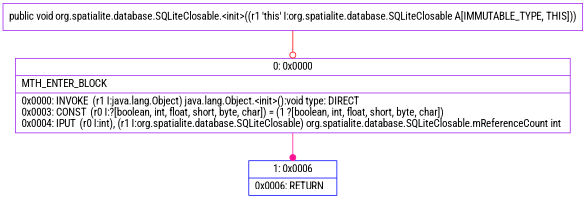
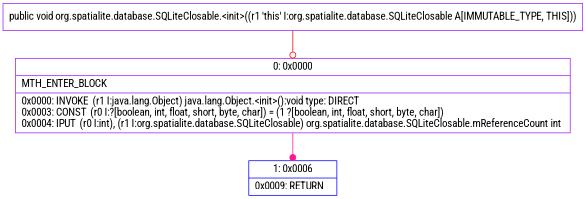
(293, 186) -> (293, 186)
